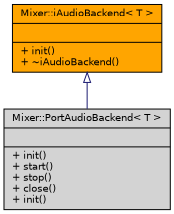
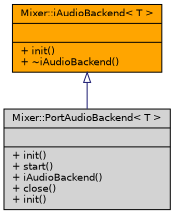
(32, 178) -> (57, 178)
